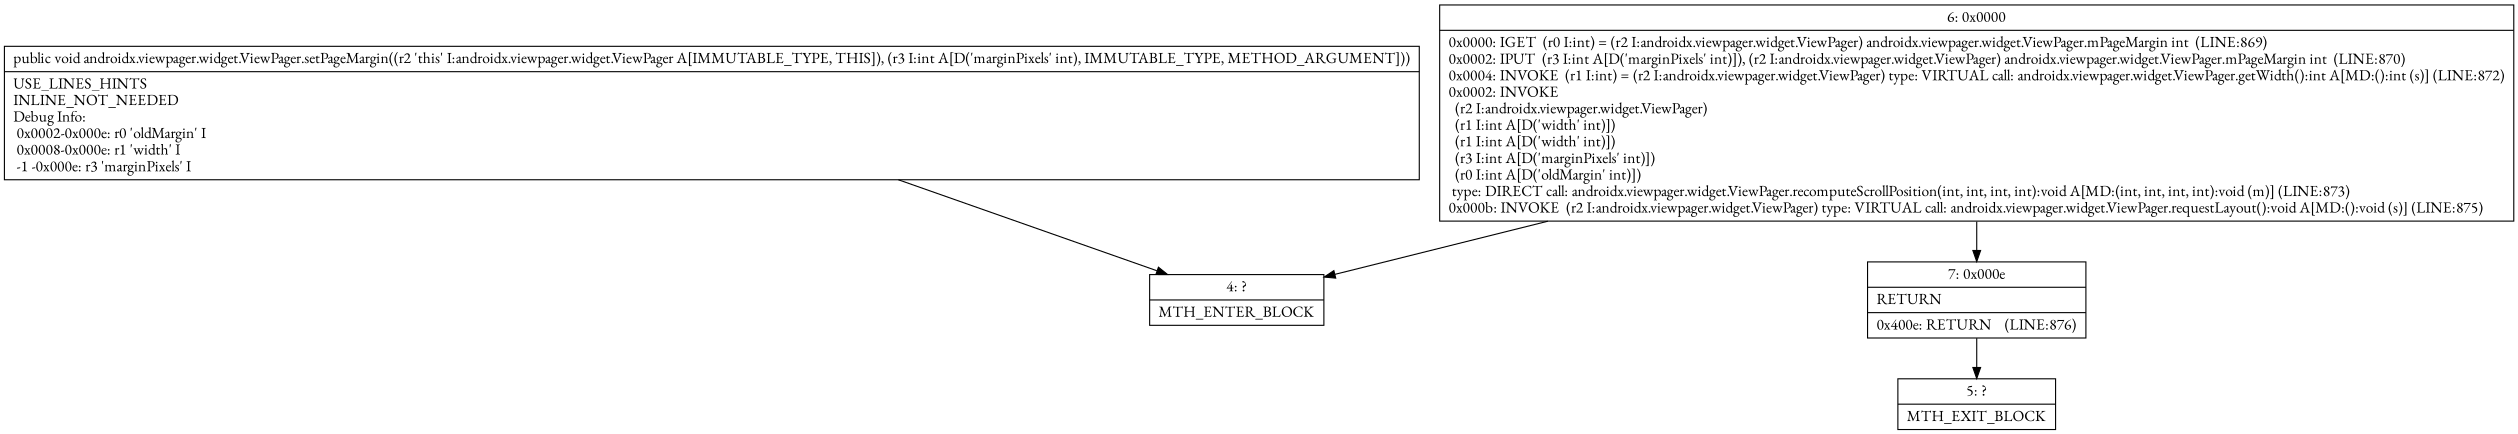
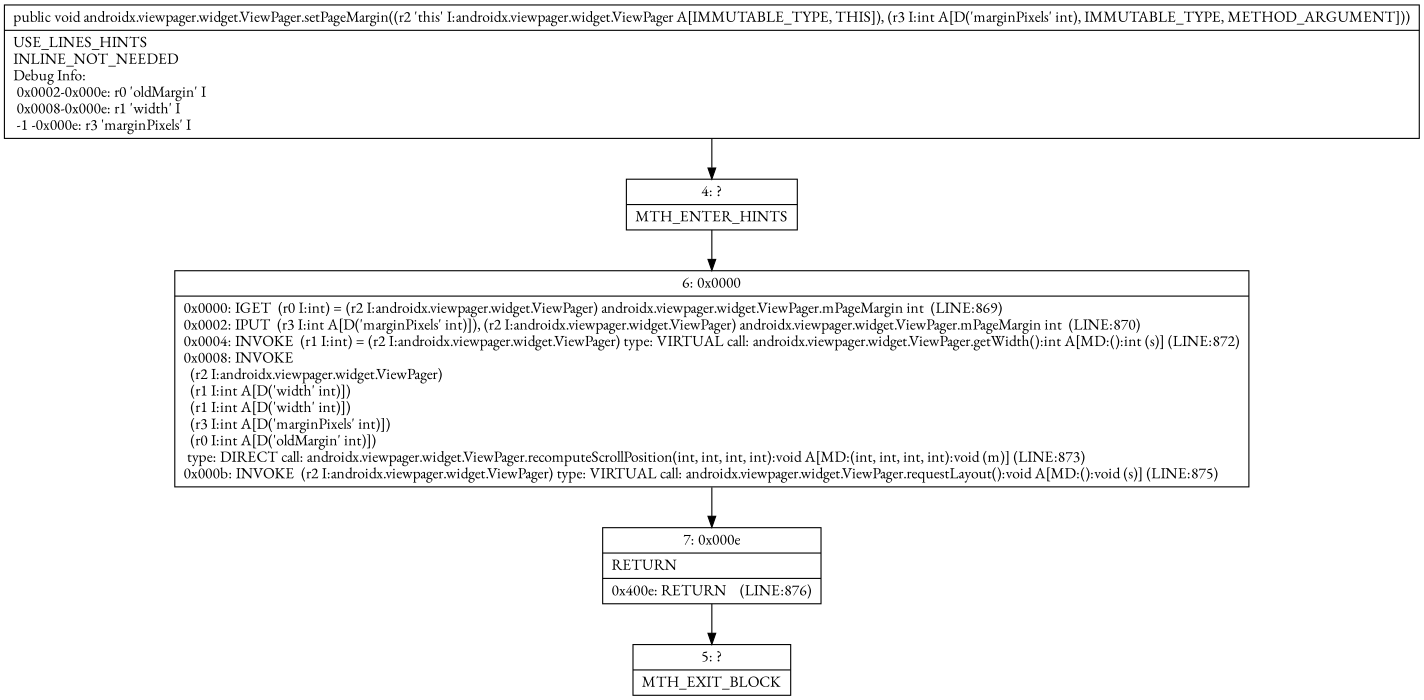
(1507, 92) -> (242, 358)
(1441, 248) -> (712, 245)
(1237, 312) -> (712, 217)
